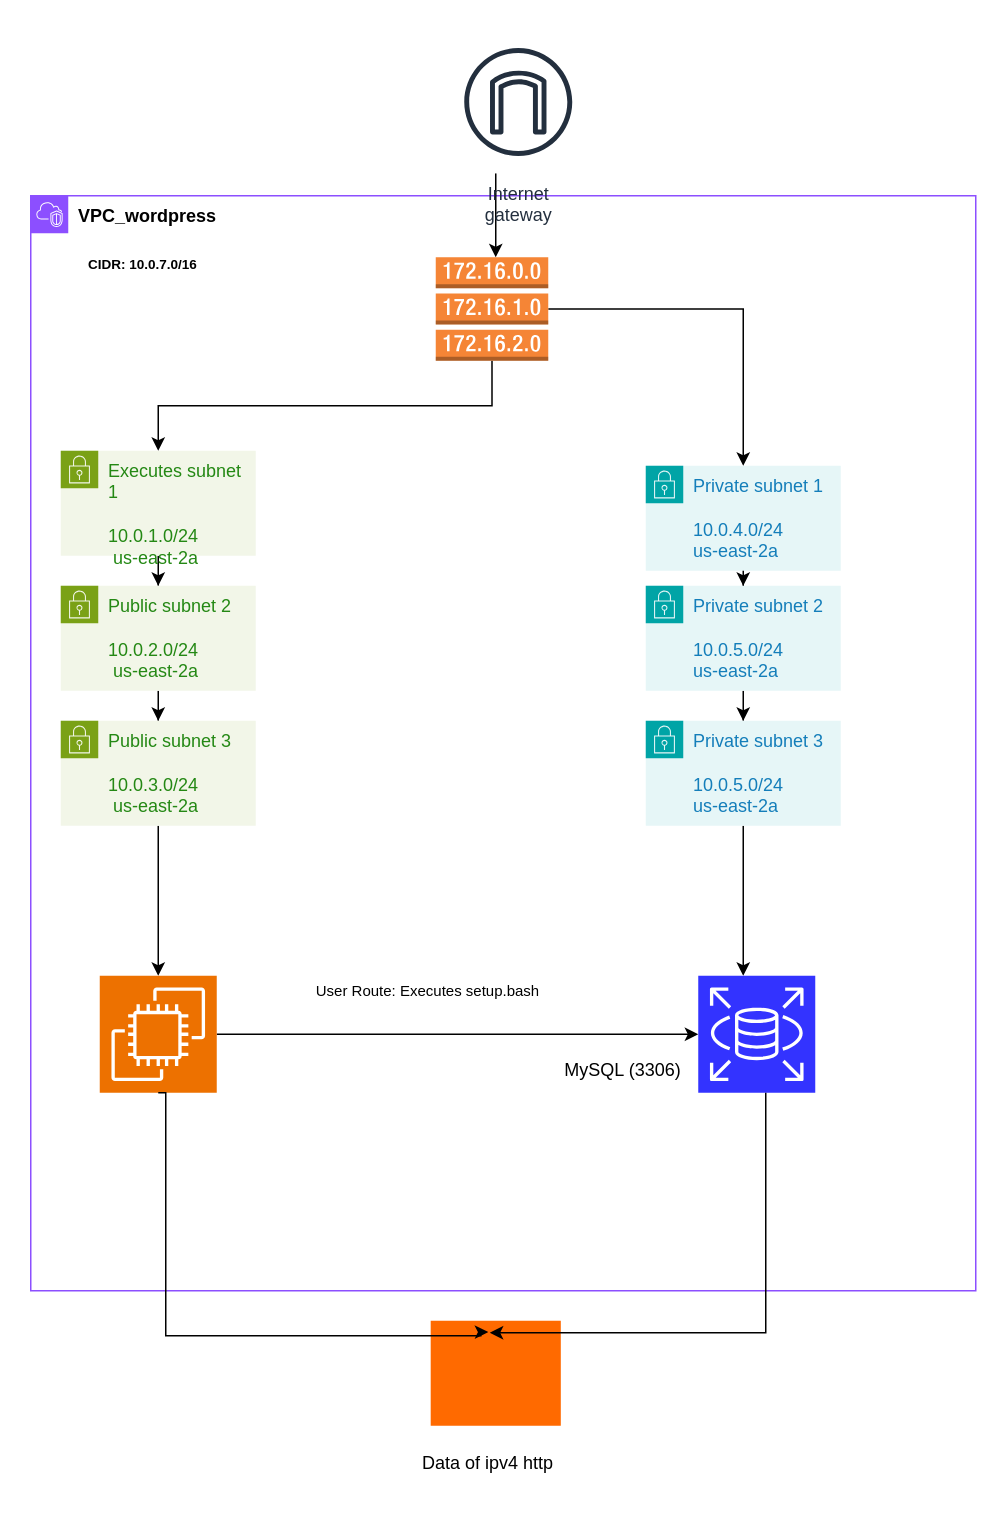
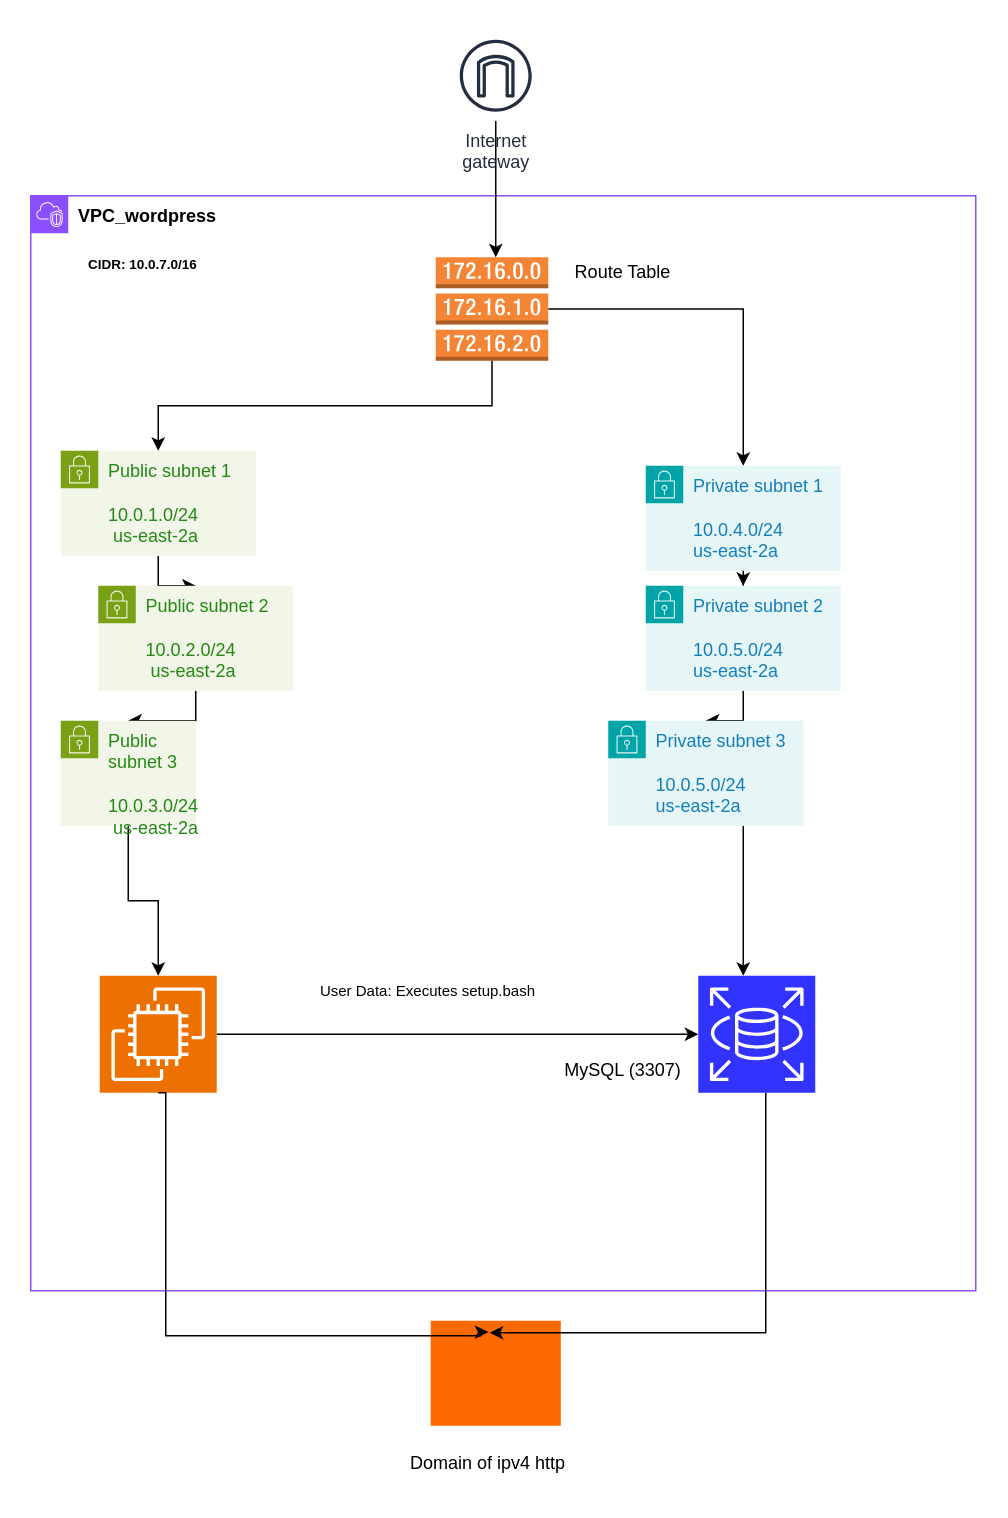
(518, 102) -> (496, 76)
none -> (623, 272)
(182, 504) -> (175, 494)
(158, 638) -> (196, 638)
(158, 773) -> (128, 773)
(743, 773) -> (706, 773)
(428, 991) -> (428, 991)
(623, 1070) -> (623, 1070)
(488, 1463) -> (488, 1463)
